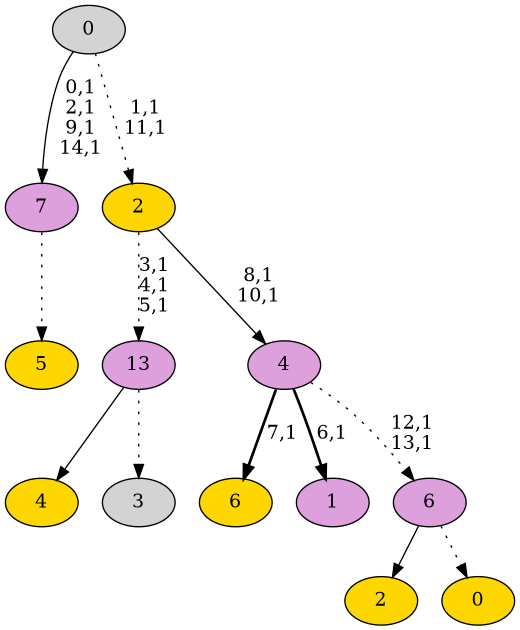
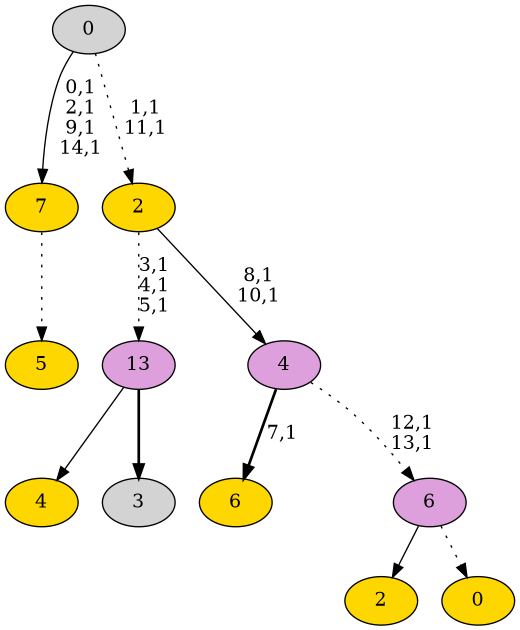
(42, 207) -> (42, 207)
(139, 427) -> (139, 427)
(333, 503) -> none
